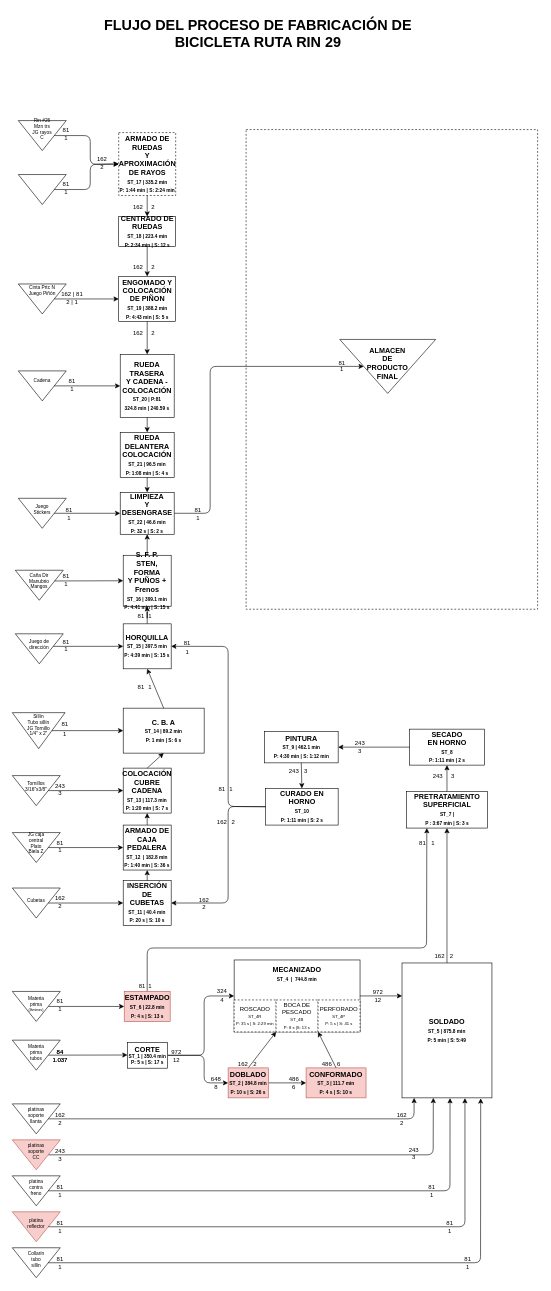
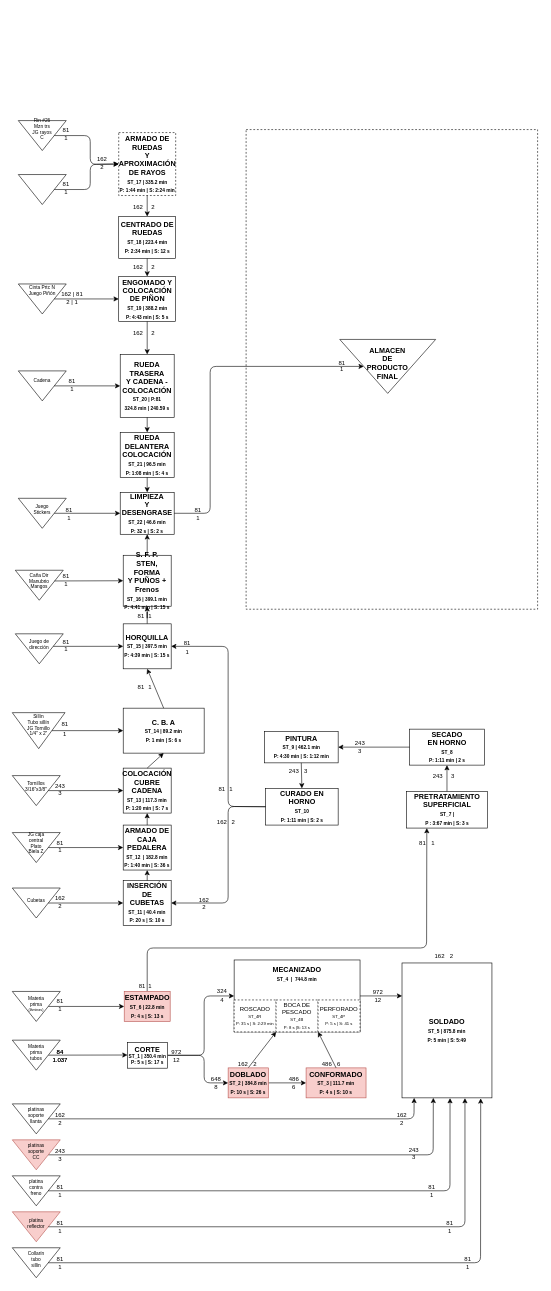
(258, 33) -> none
(147, 231) -> (147, 237)
(447, 833) -> none
